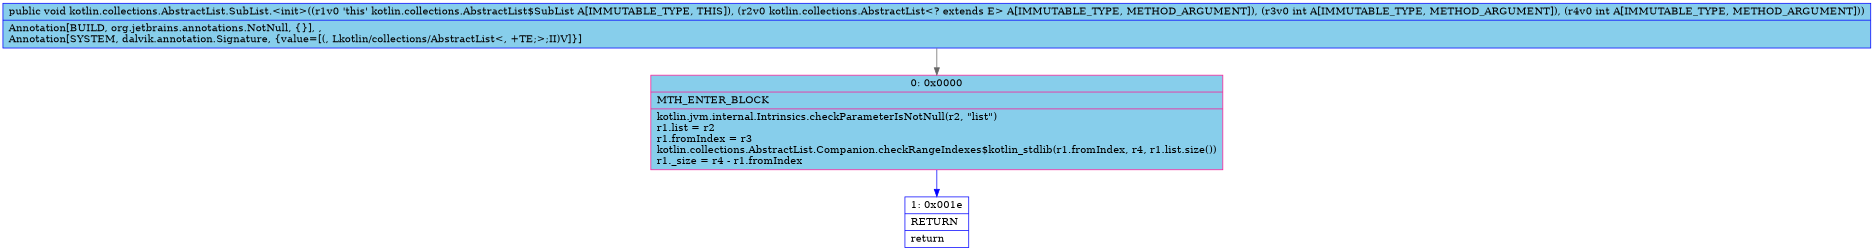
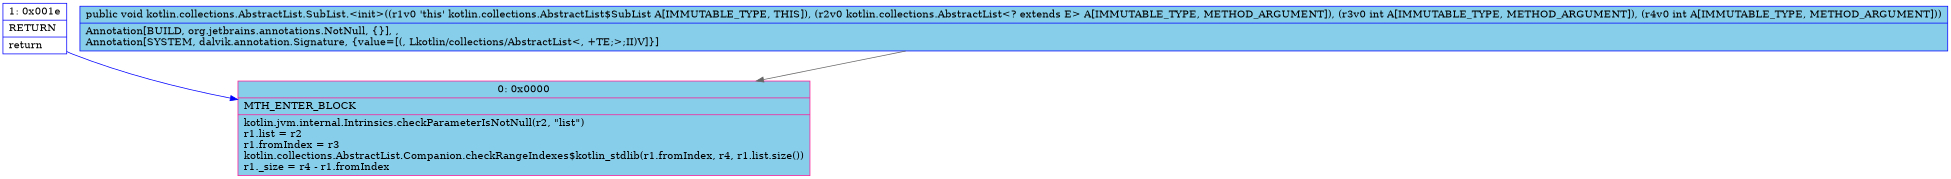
(937, 180) -> (147, 79)
